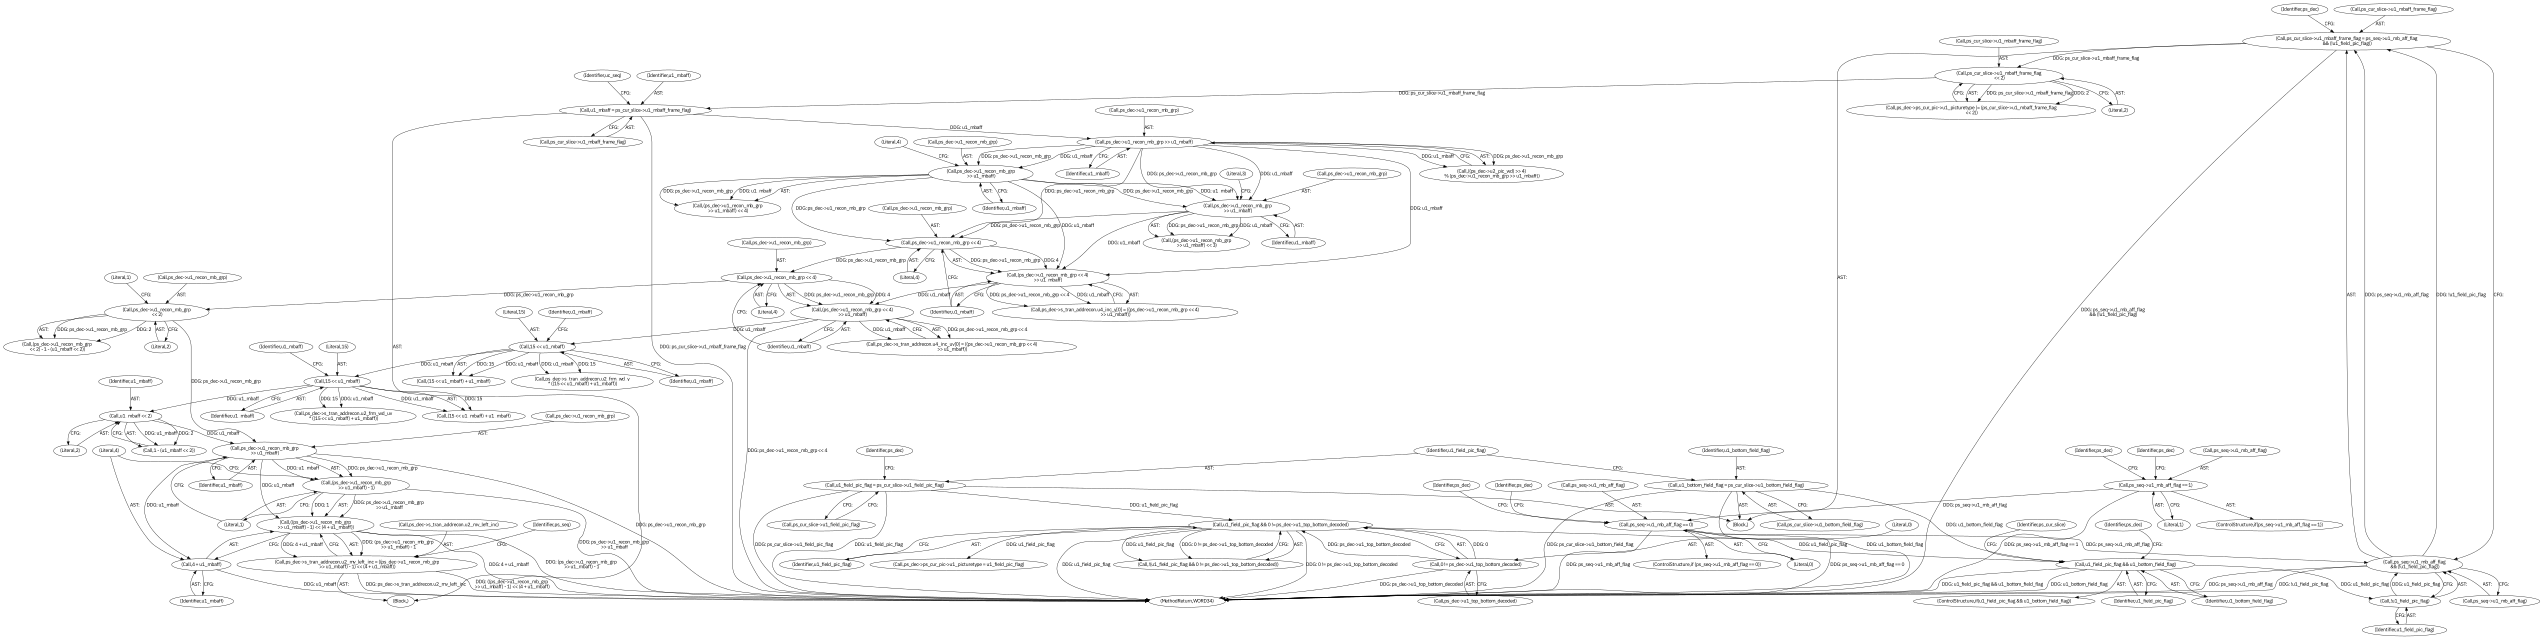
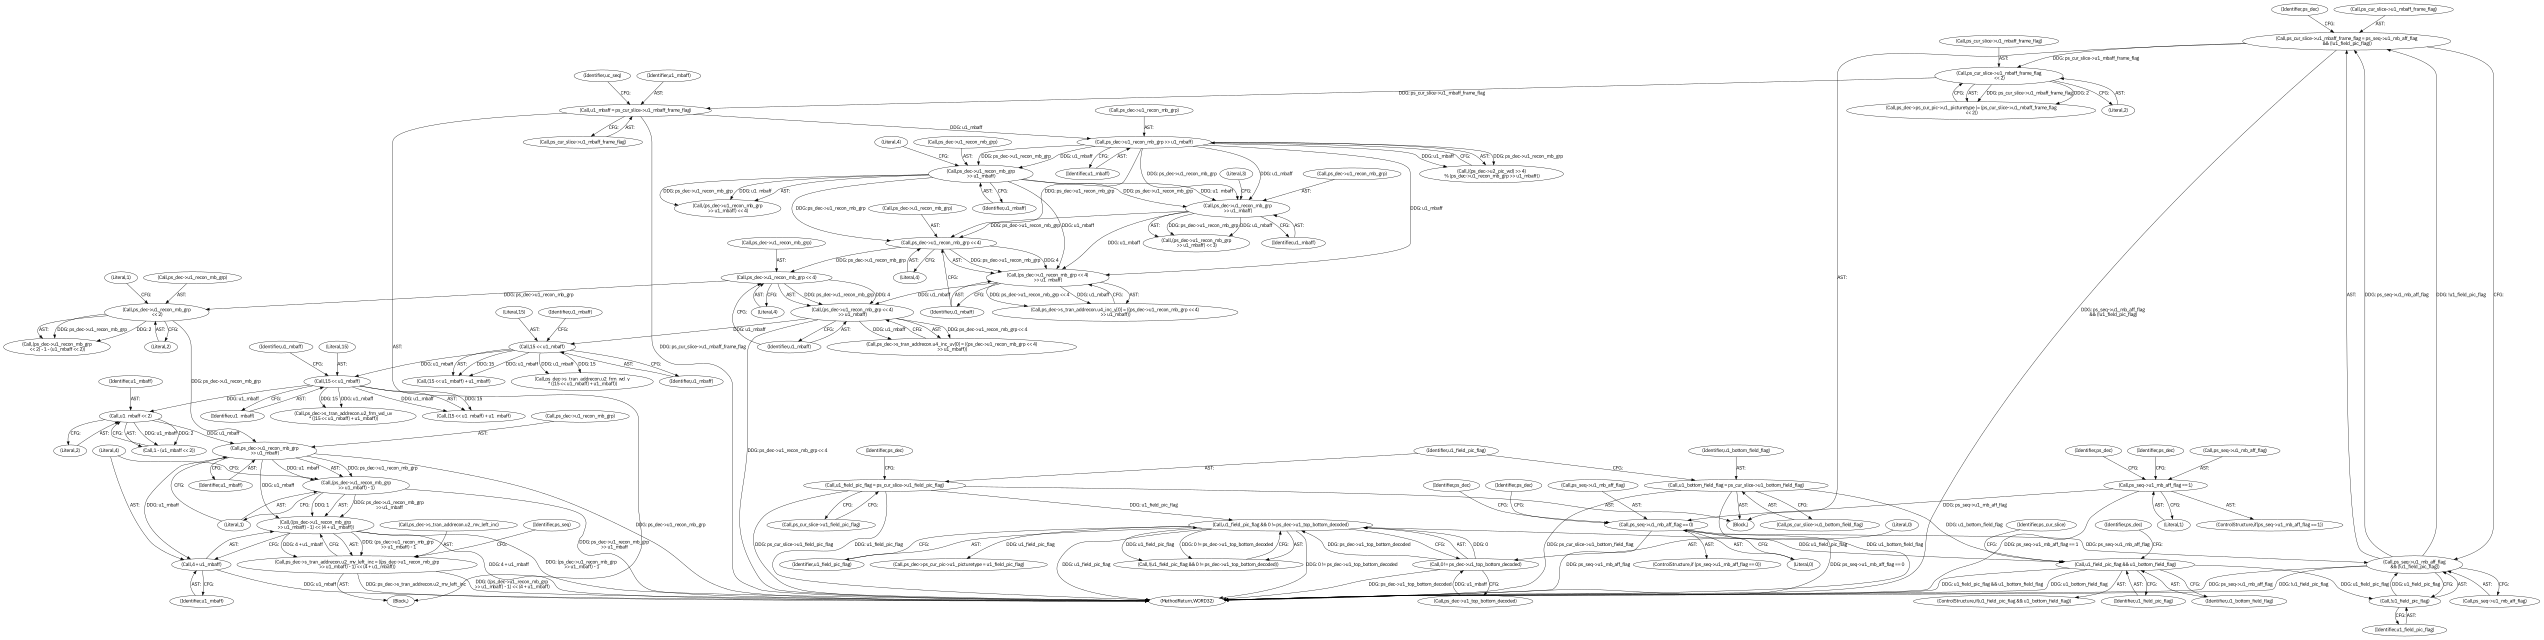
(1471, 584) -> (1471, 584)
(1187, 601) -> (1187, 601)
